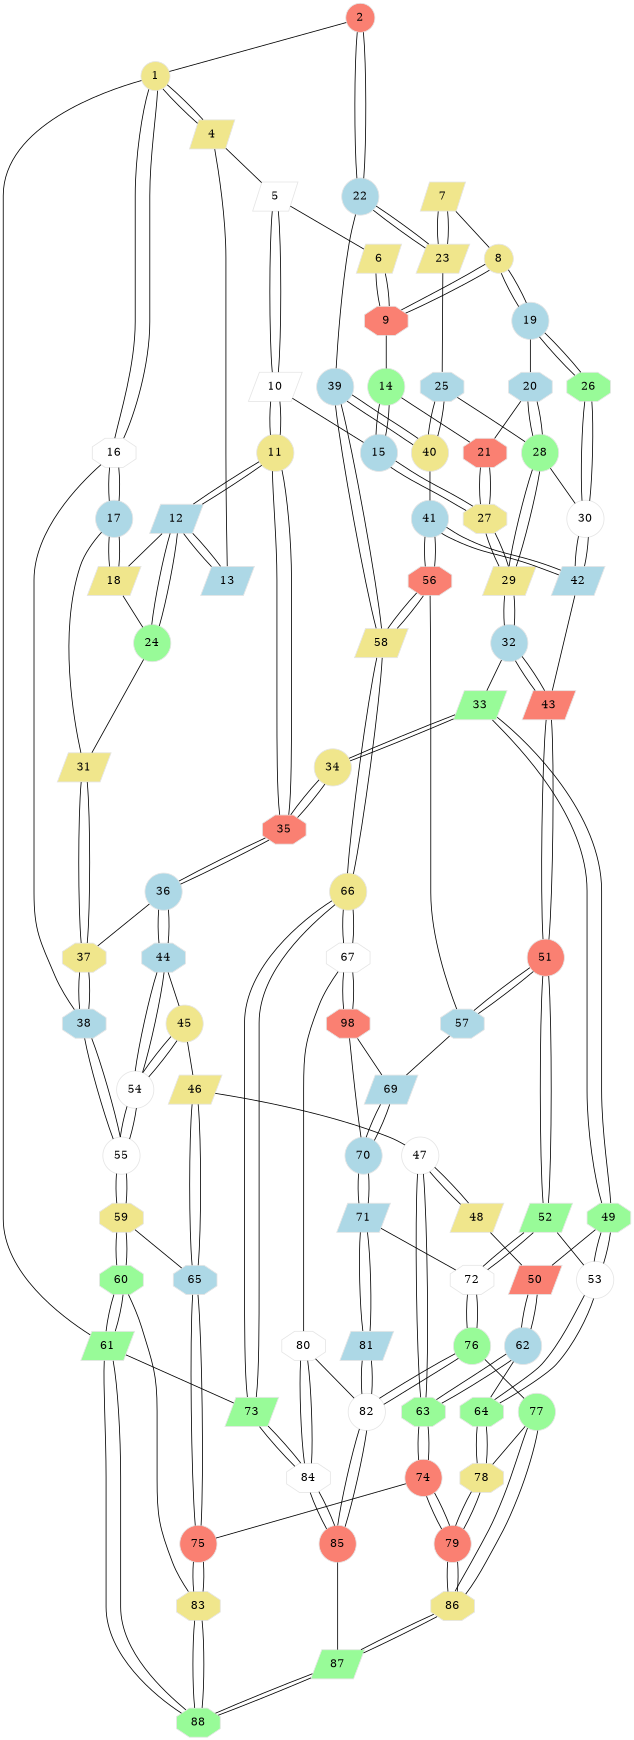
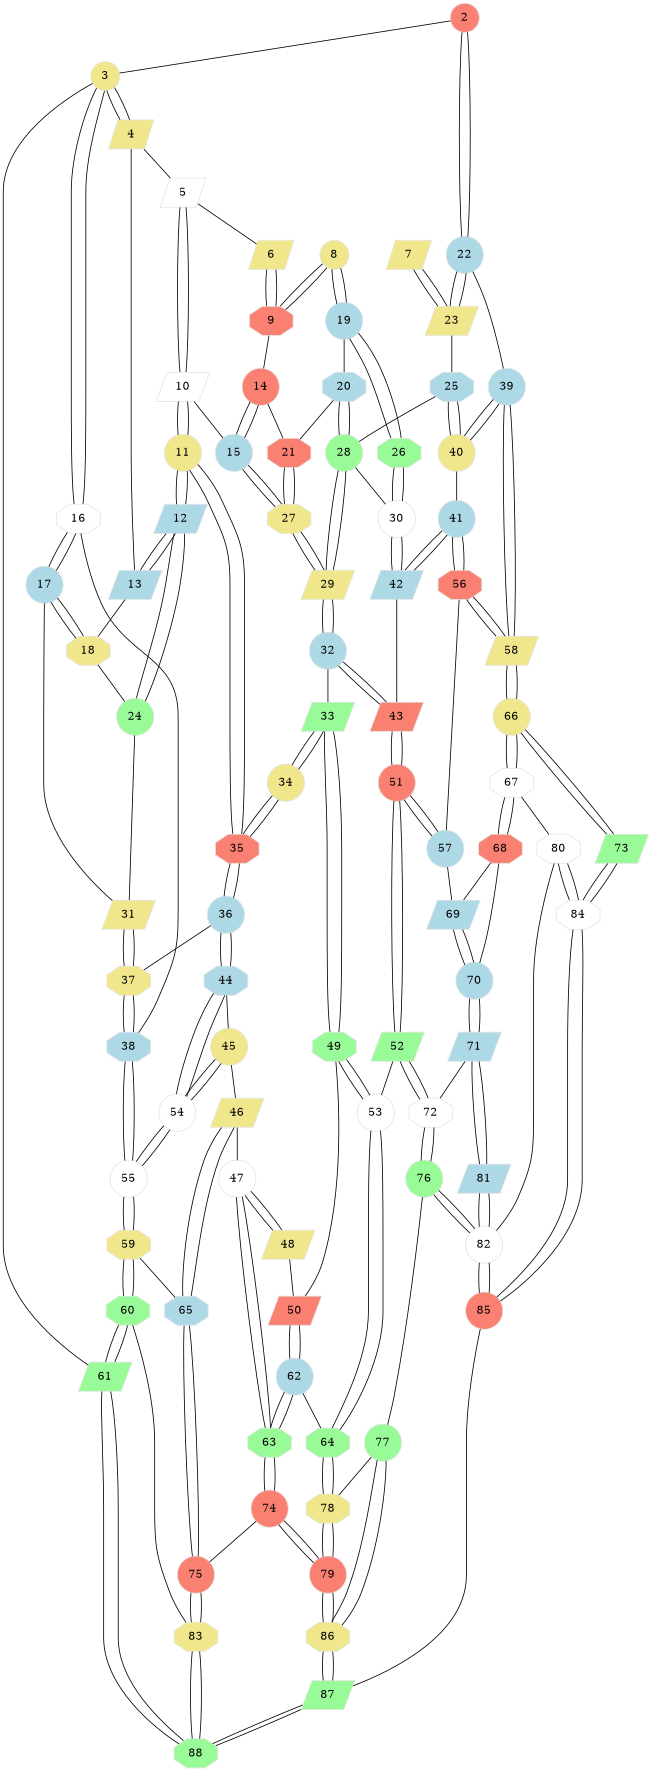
(155, 76) -> (105, 76)
(473, 229) -> none
(386, 387) -> (261, 387)
(145, 550) -> (114, 614)
(114, 581) -> (88, 651)
(348, 1024) -> (500, 849)
(462, 1024) -> (445, 849)
(180, 1379) -> none
